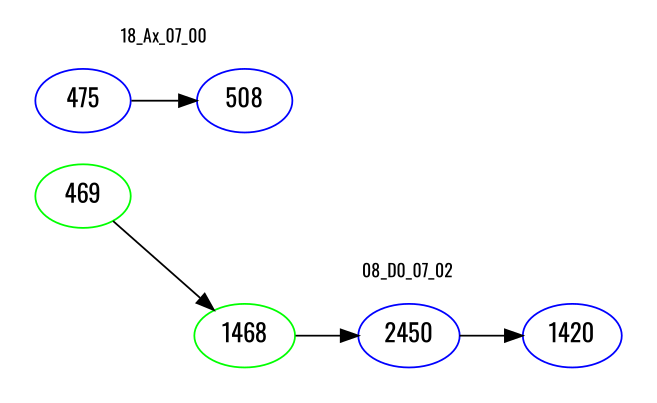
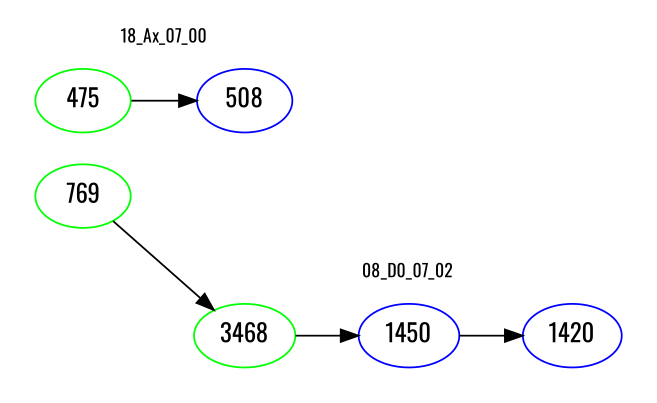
(83, 101) -> (83, 101)
(83, 196) -> (83, 196)
(245, 336) -> (245, 336)
(409, 336) -> (409, 336)
